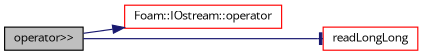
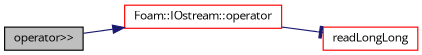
(200, 39) -> (300, 29)
